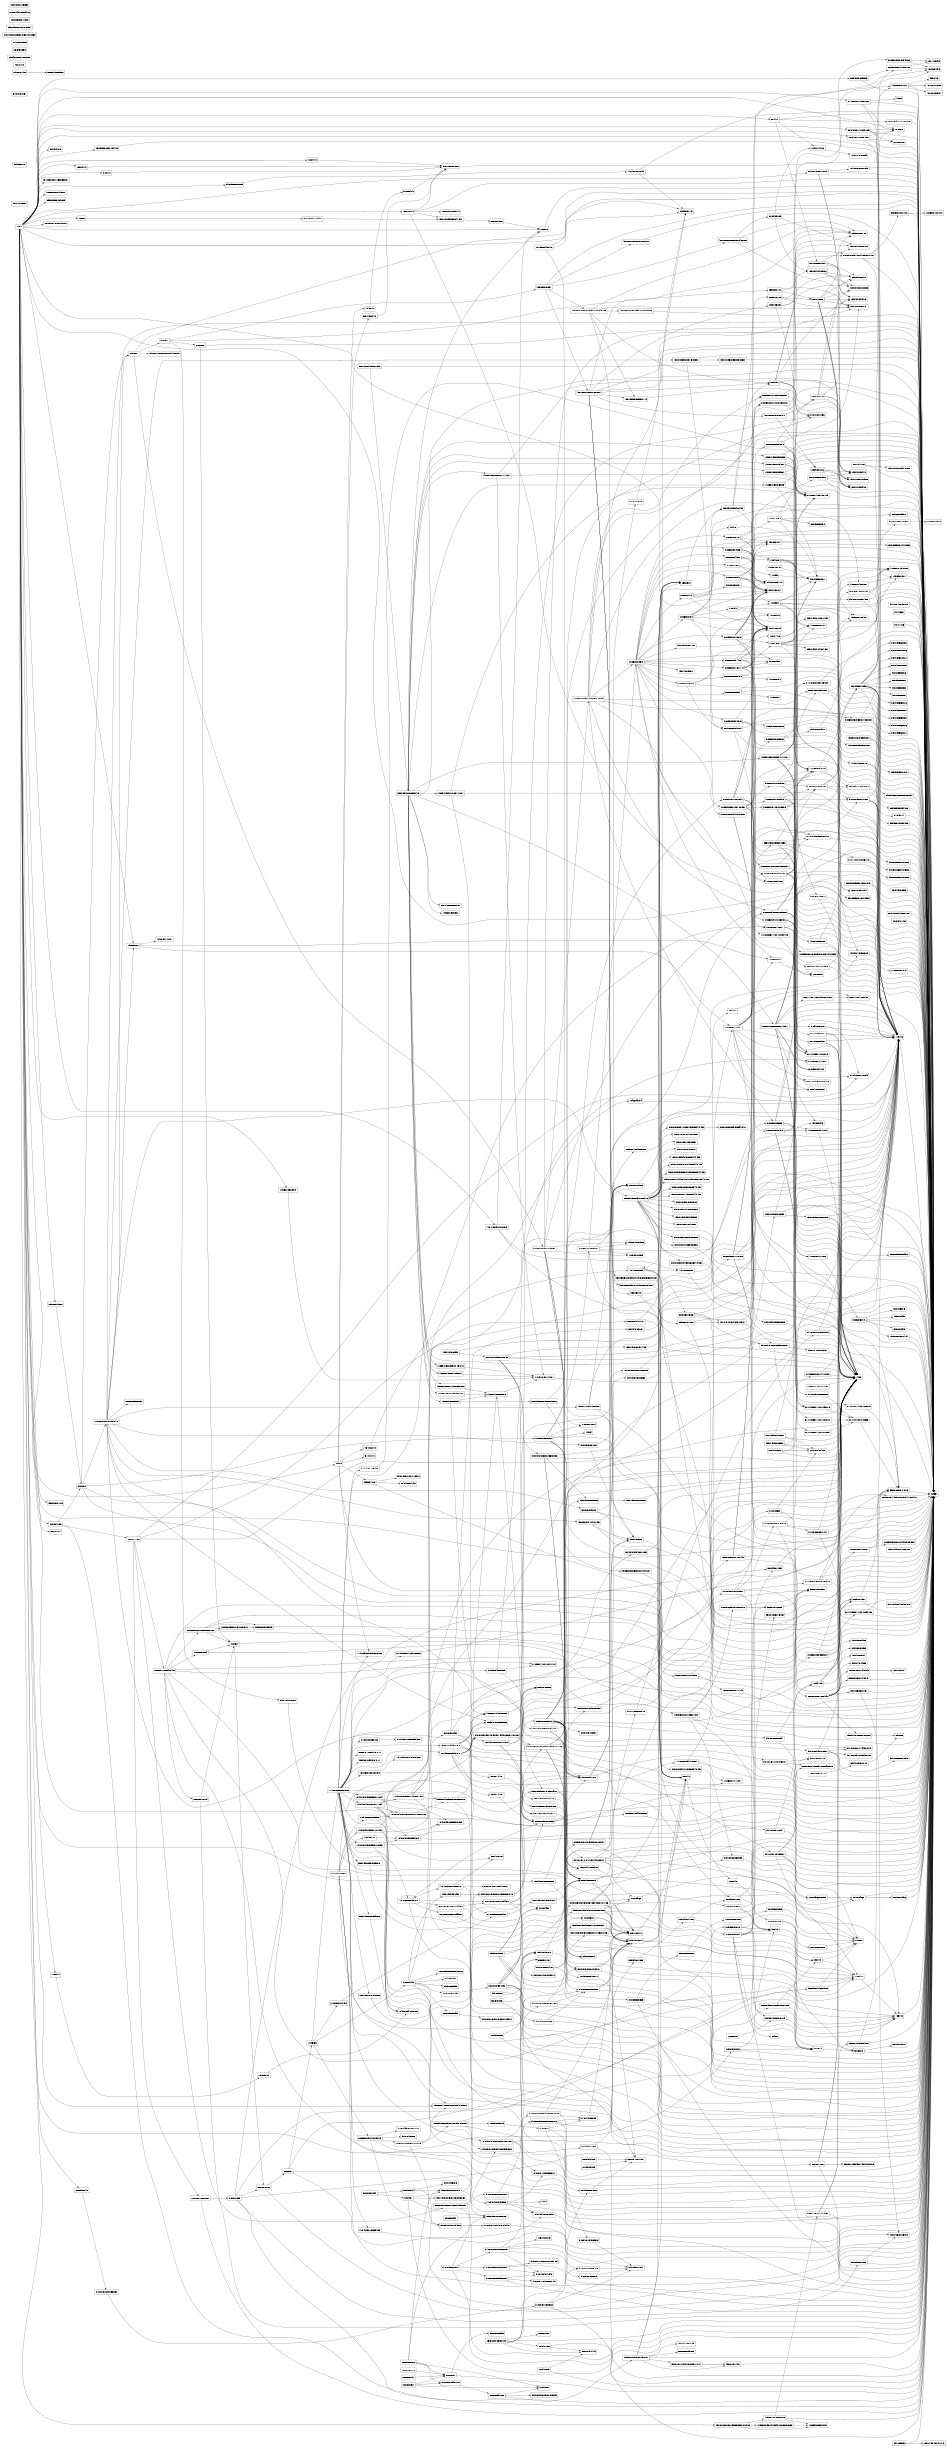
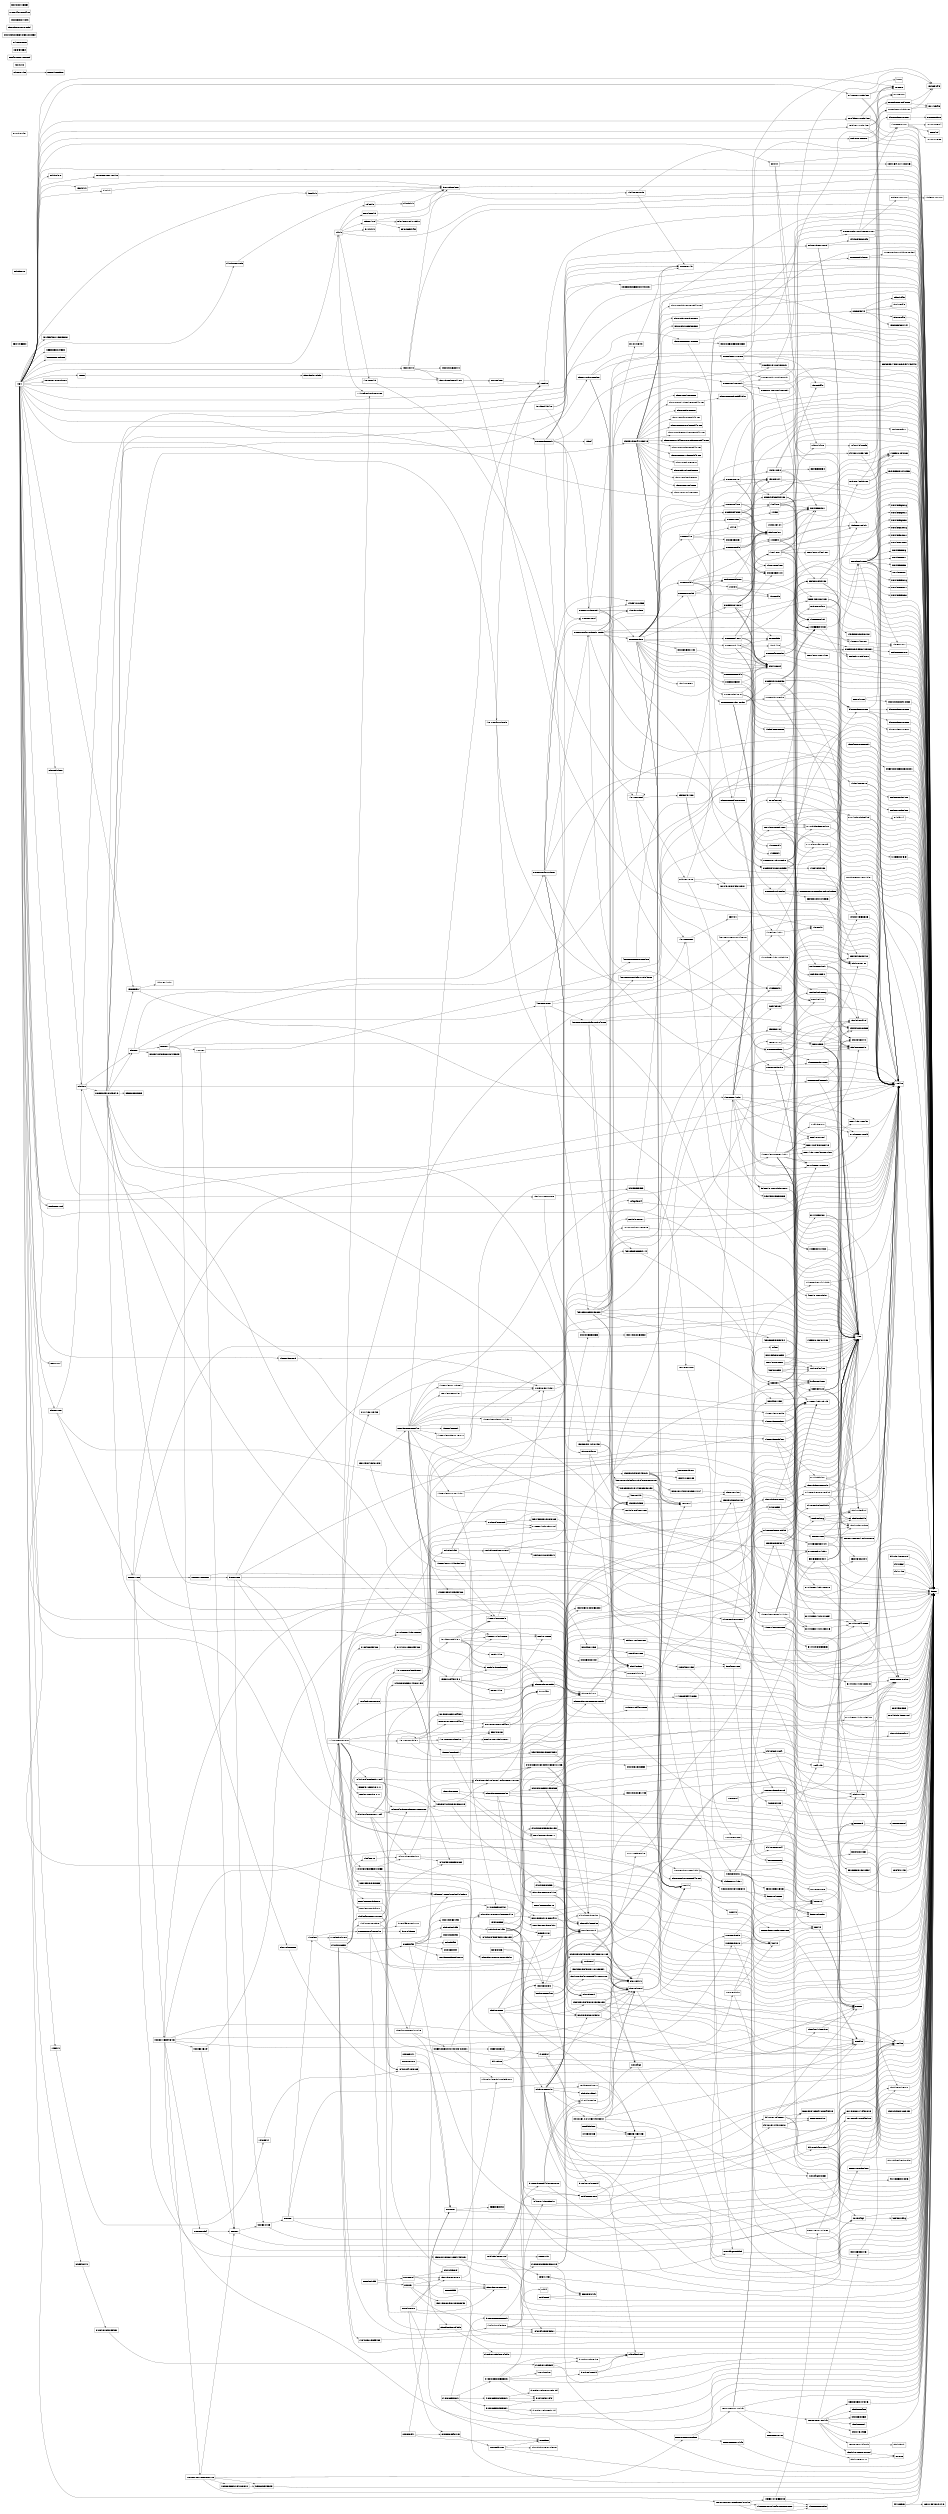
(498, 1371) -> (497, 1391)
none -> (753, 2422)
